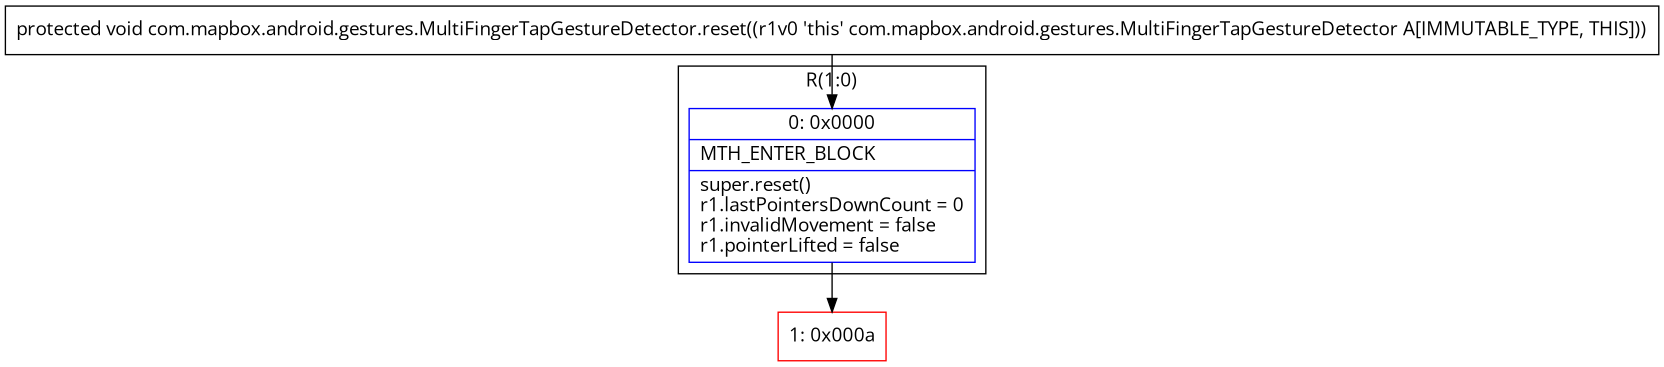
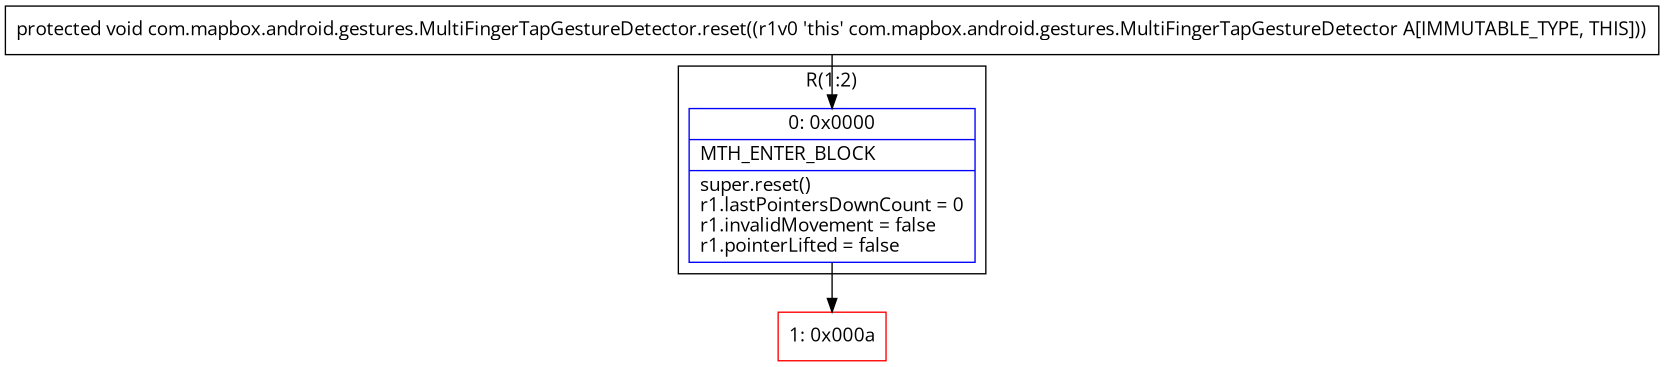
(832, 82) -> (832, 82)
